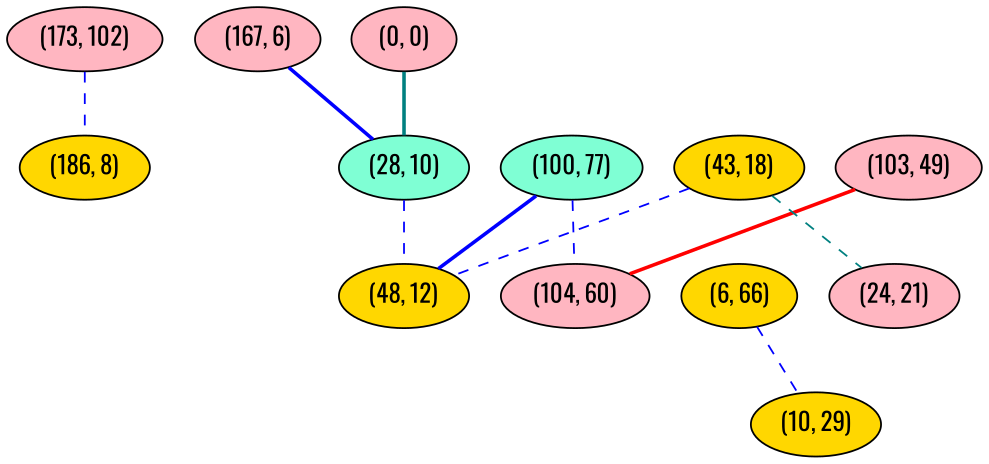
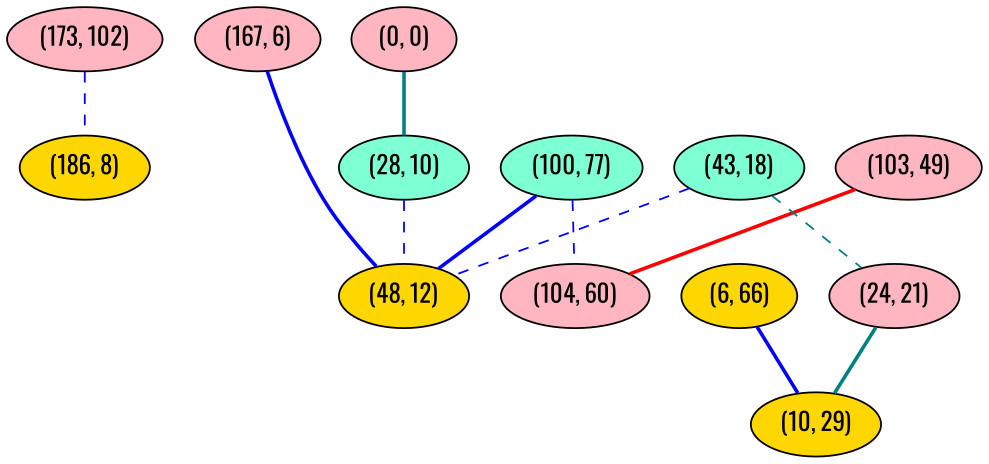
(331, 103) -> (310, 175)
(739, 168) -> (739, 168)
(777, 360) -> (777, 360)
none -> (855, 360)
